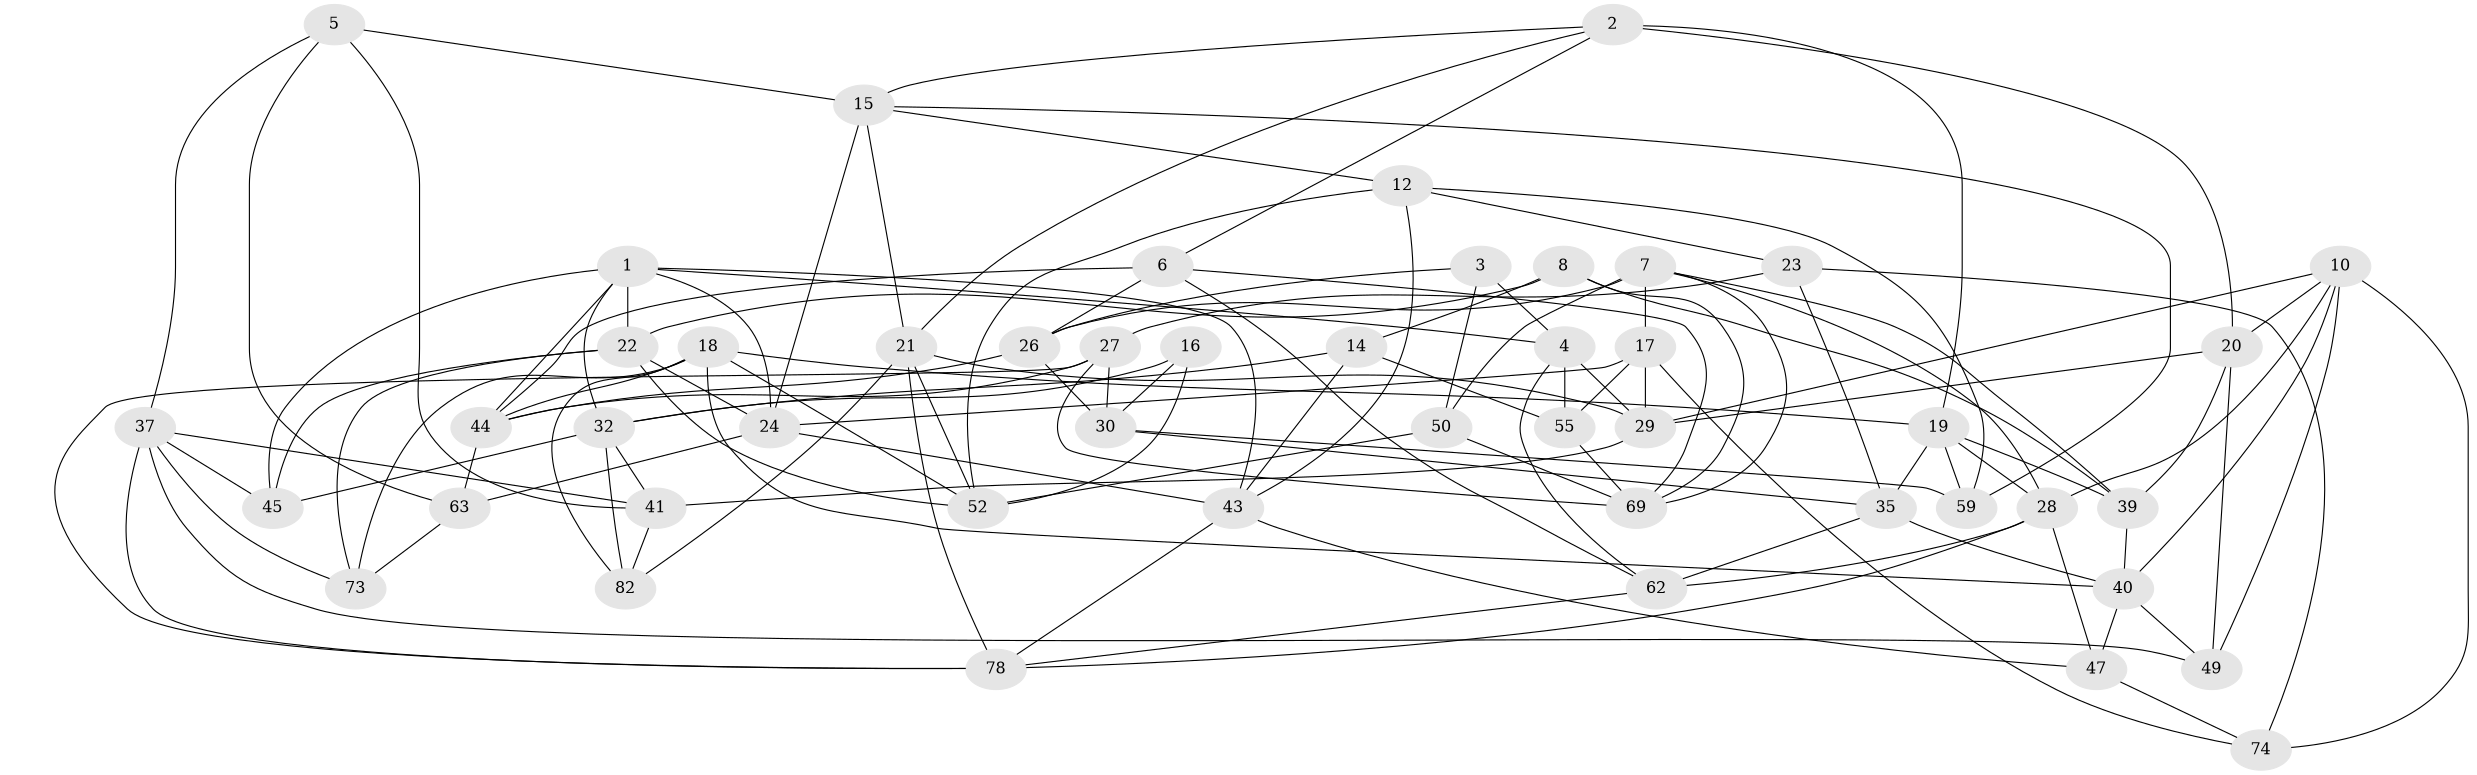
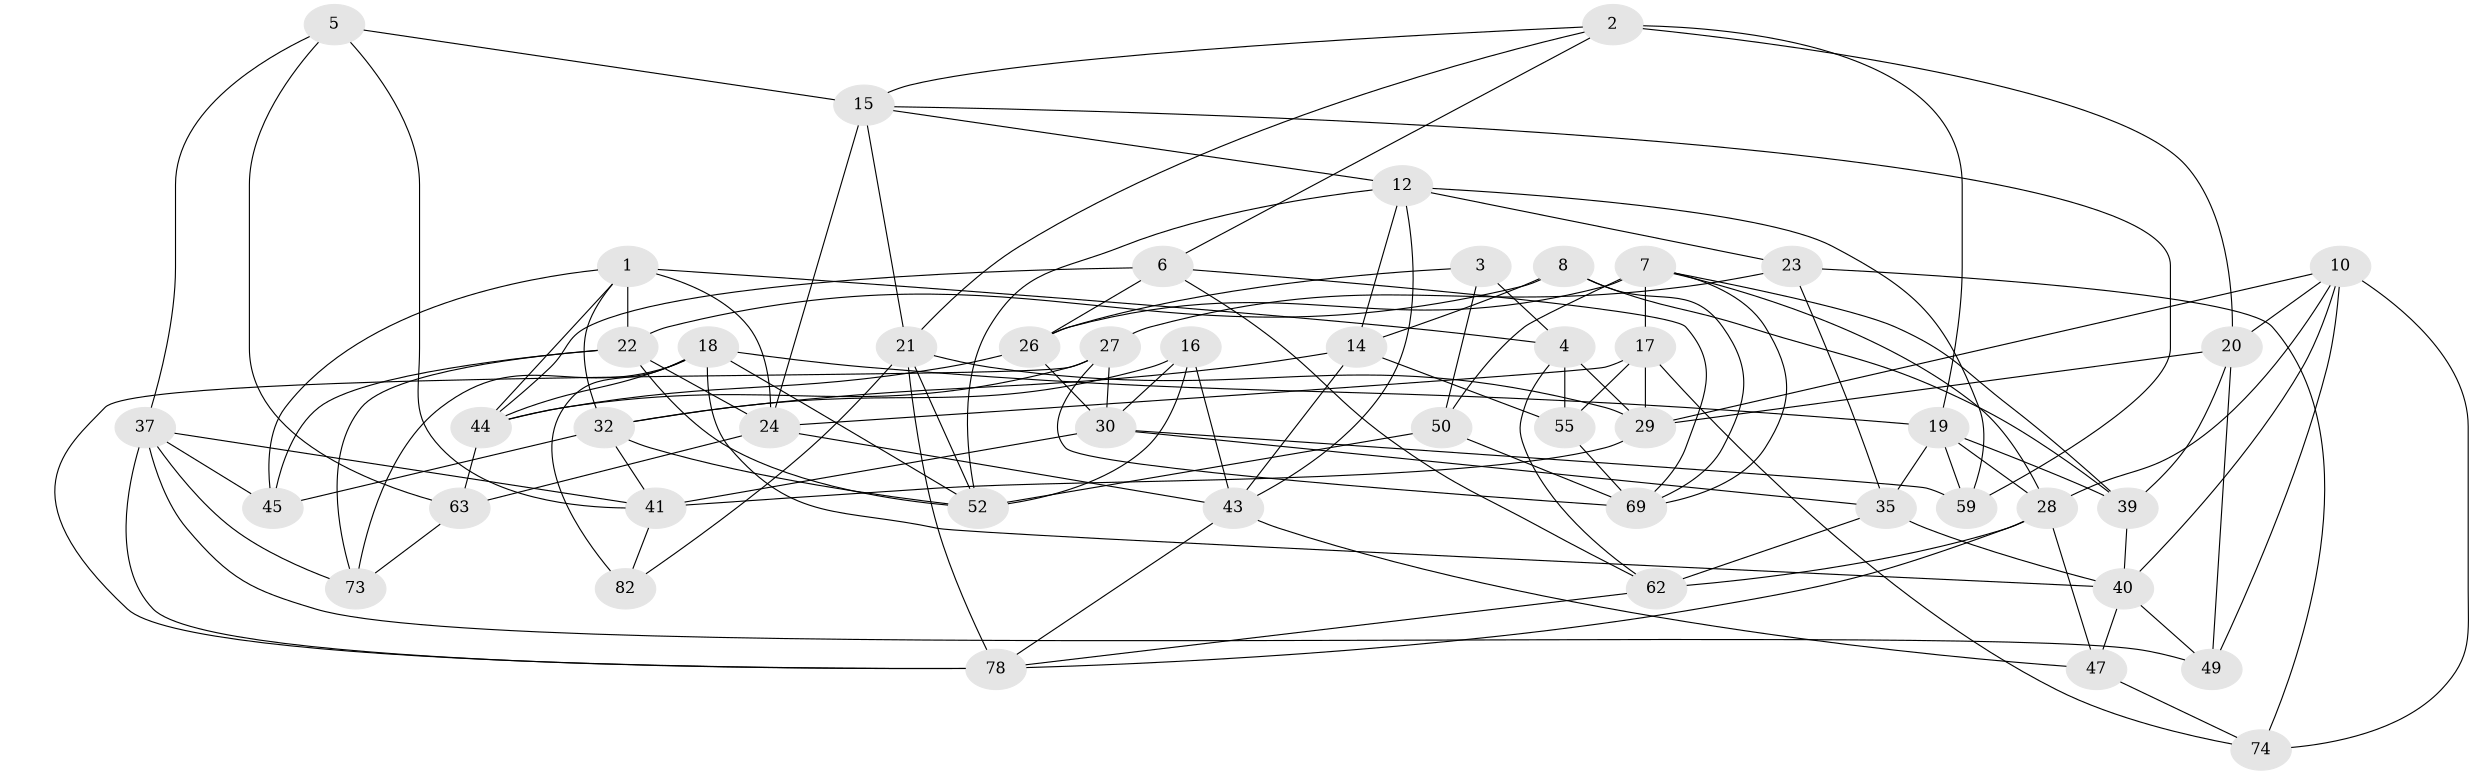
none -> (1379, 266)
(1013, 286) -> (1212, 428)
none -> (881, 468)
(614, 514) -> (739, 470)
